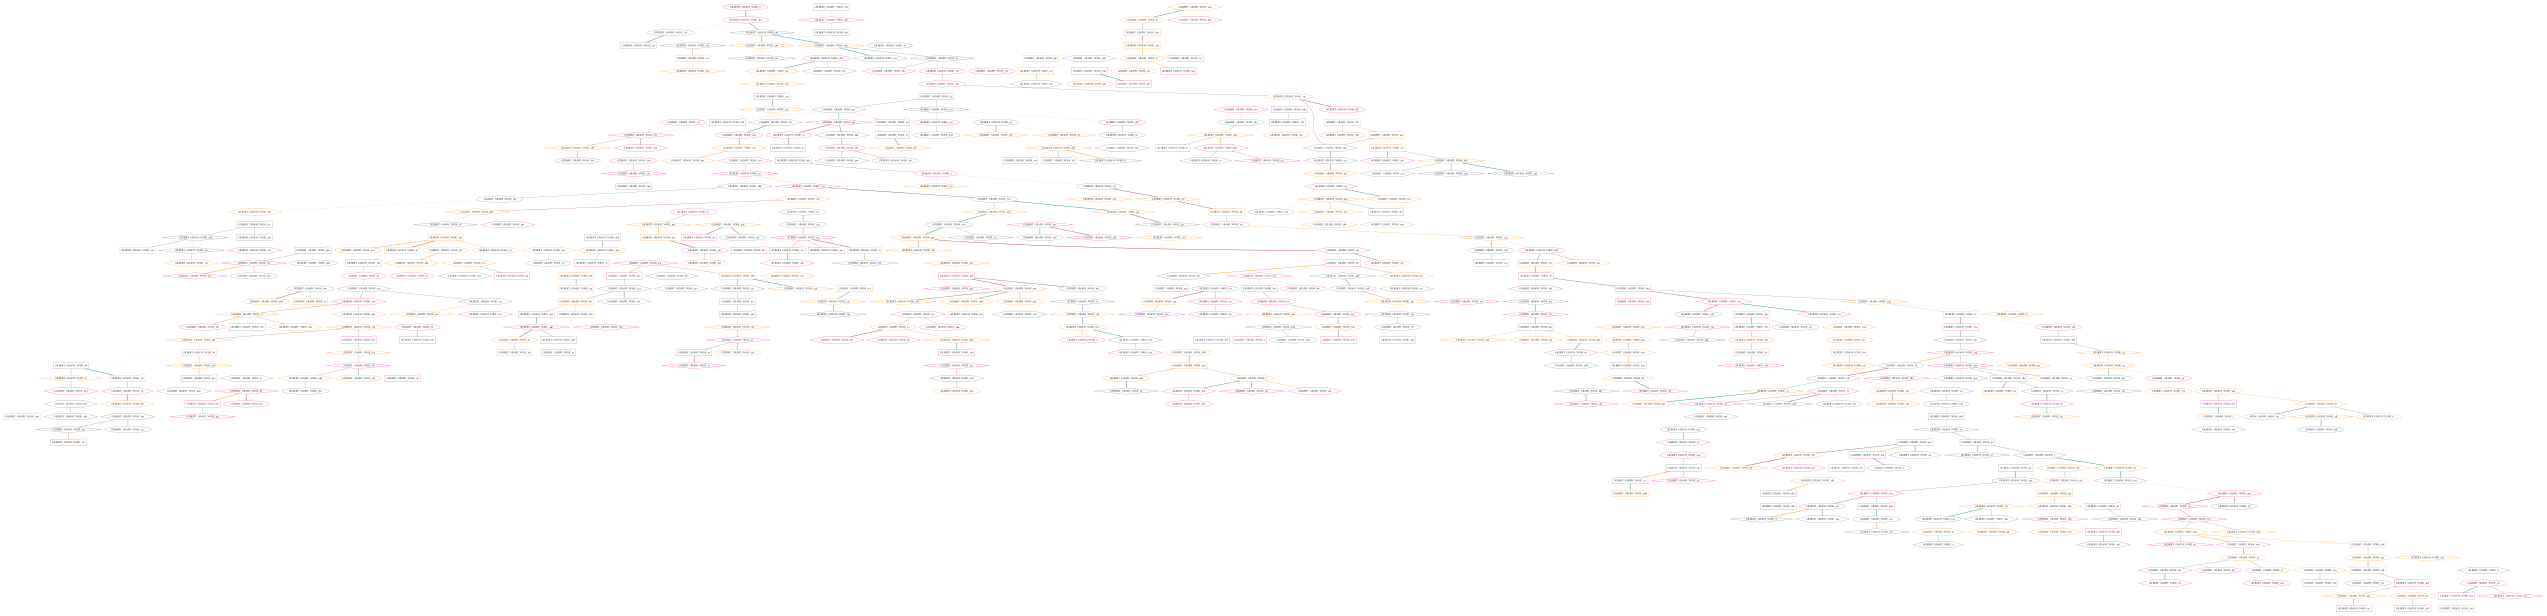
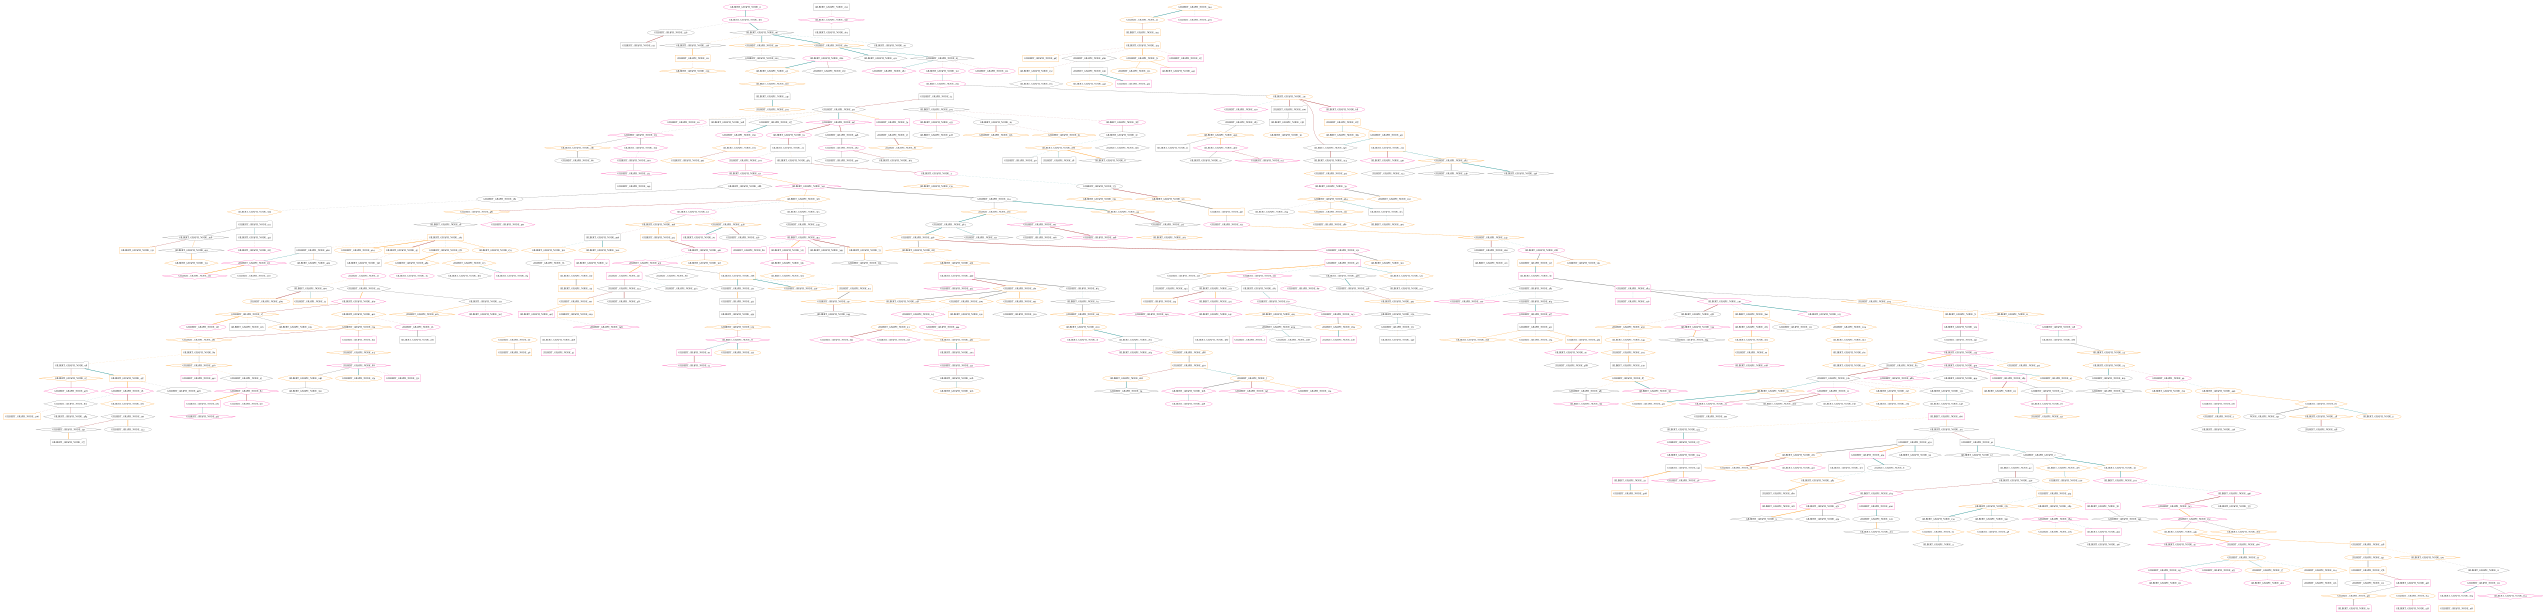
(1289, 103) -> (1289, 103)
(536, 327) -> none
